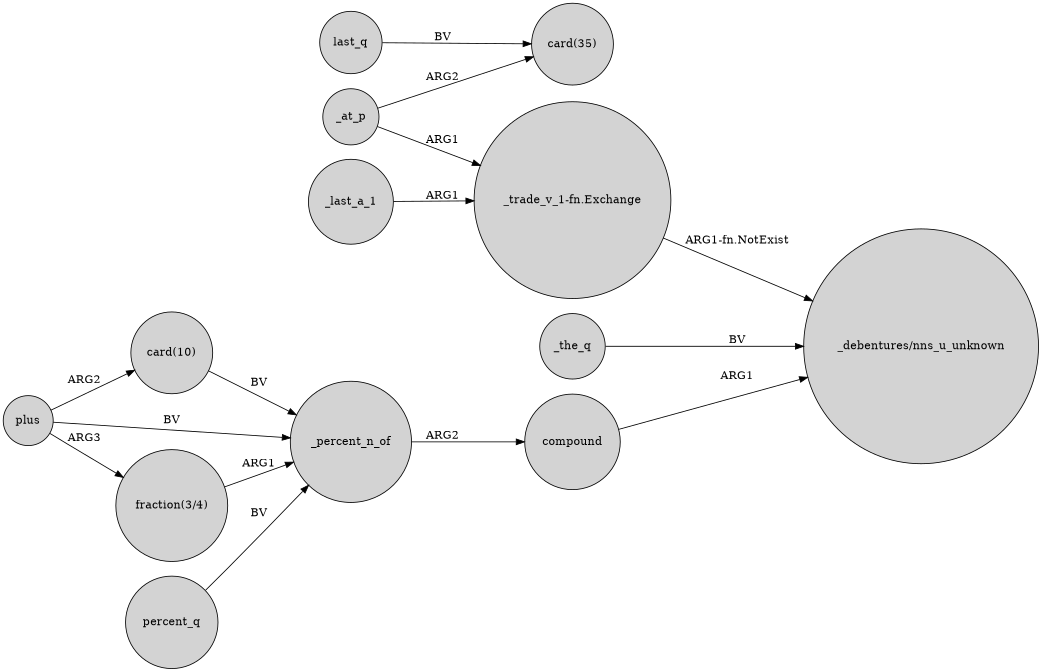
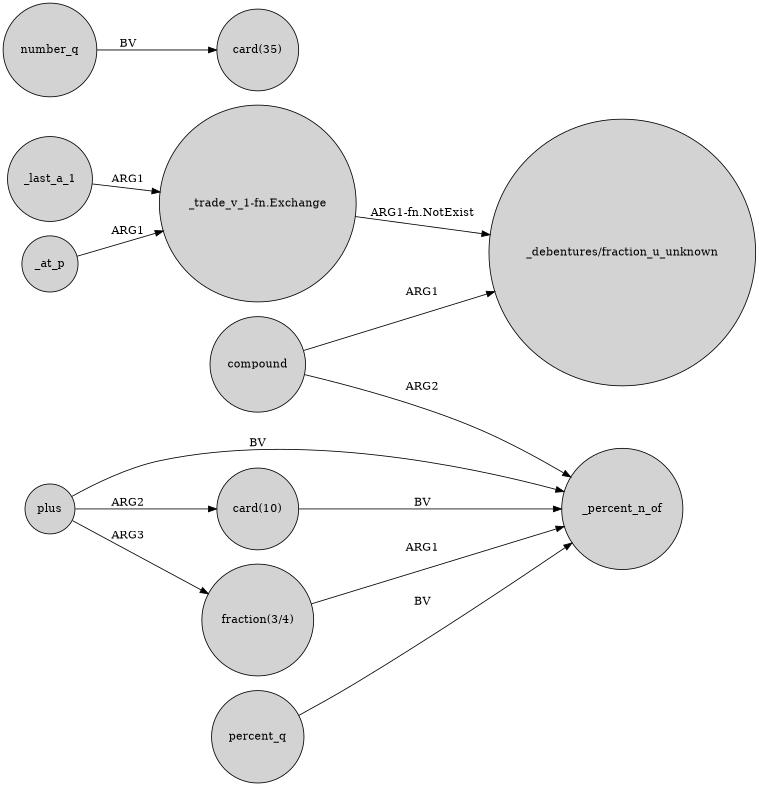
(351, 43) -> (50, 50)
(452, 84) -> none
(572, 346) -> none
(921, 346) -> (622, 253)
(464, 442) -> (438, 413)
